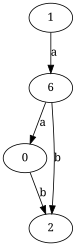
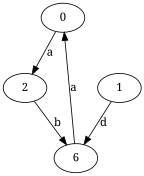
(54, 53) -> (104, 123)
(54, 154) -> (48, 120)
(43, 193) -> (50, 53)
